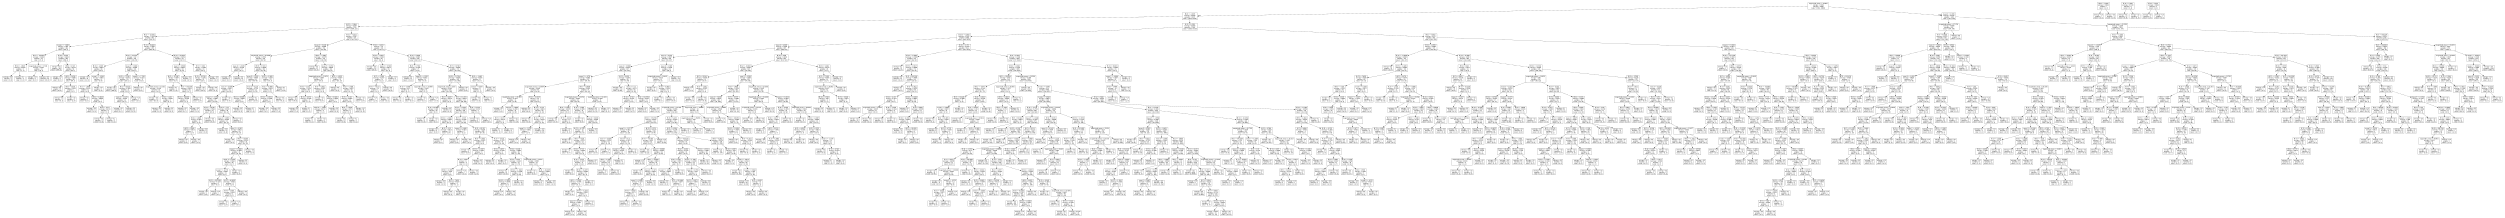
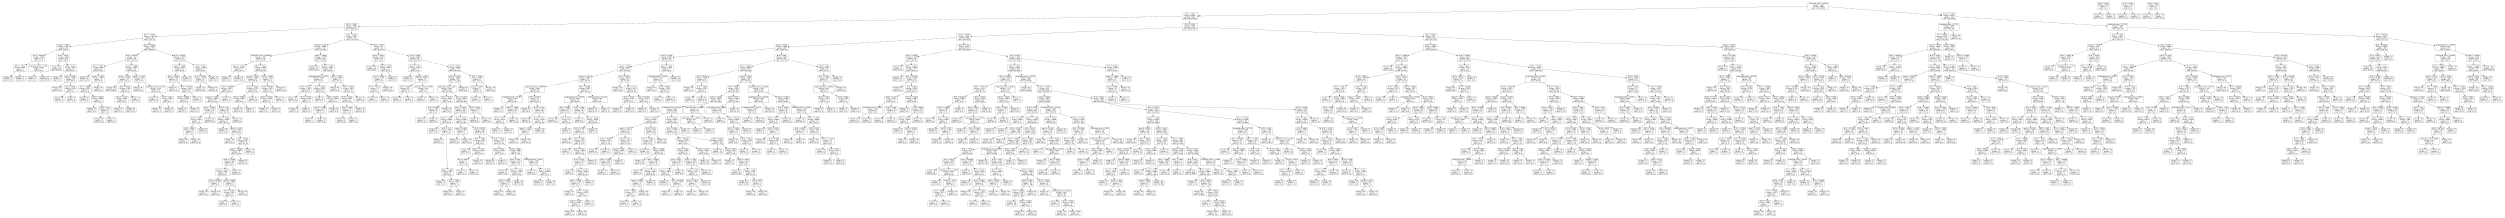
(456, 167) -> (447, 151)
